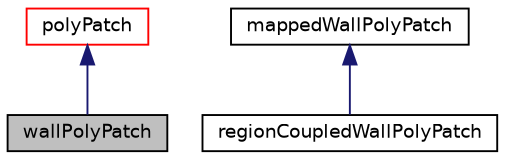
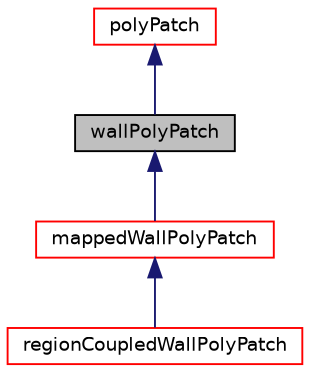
(350, 27) -> (155, 240)
(350, 133) -> (155, 346)
none -> (155, 196)
